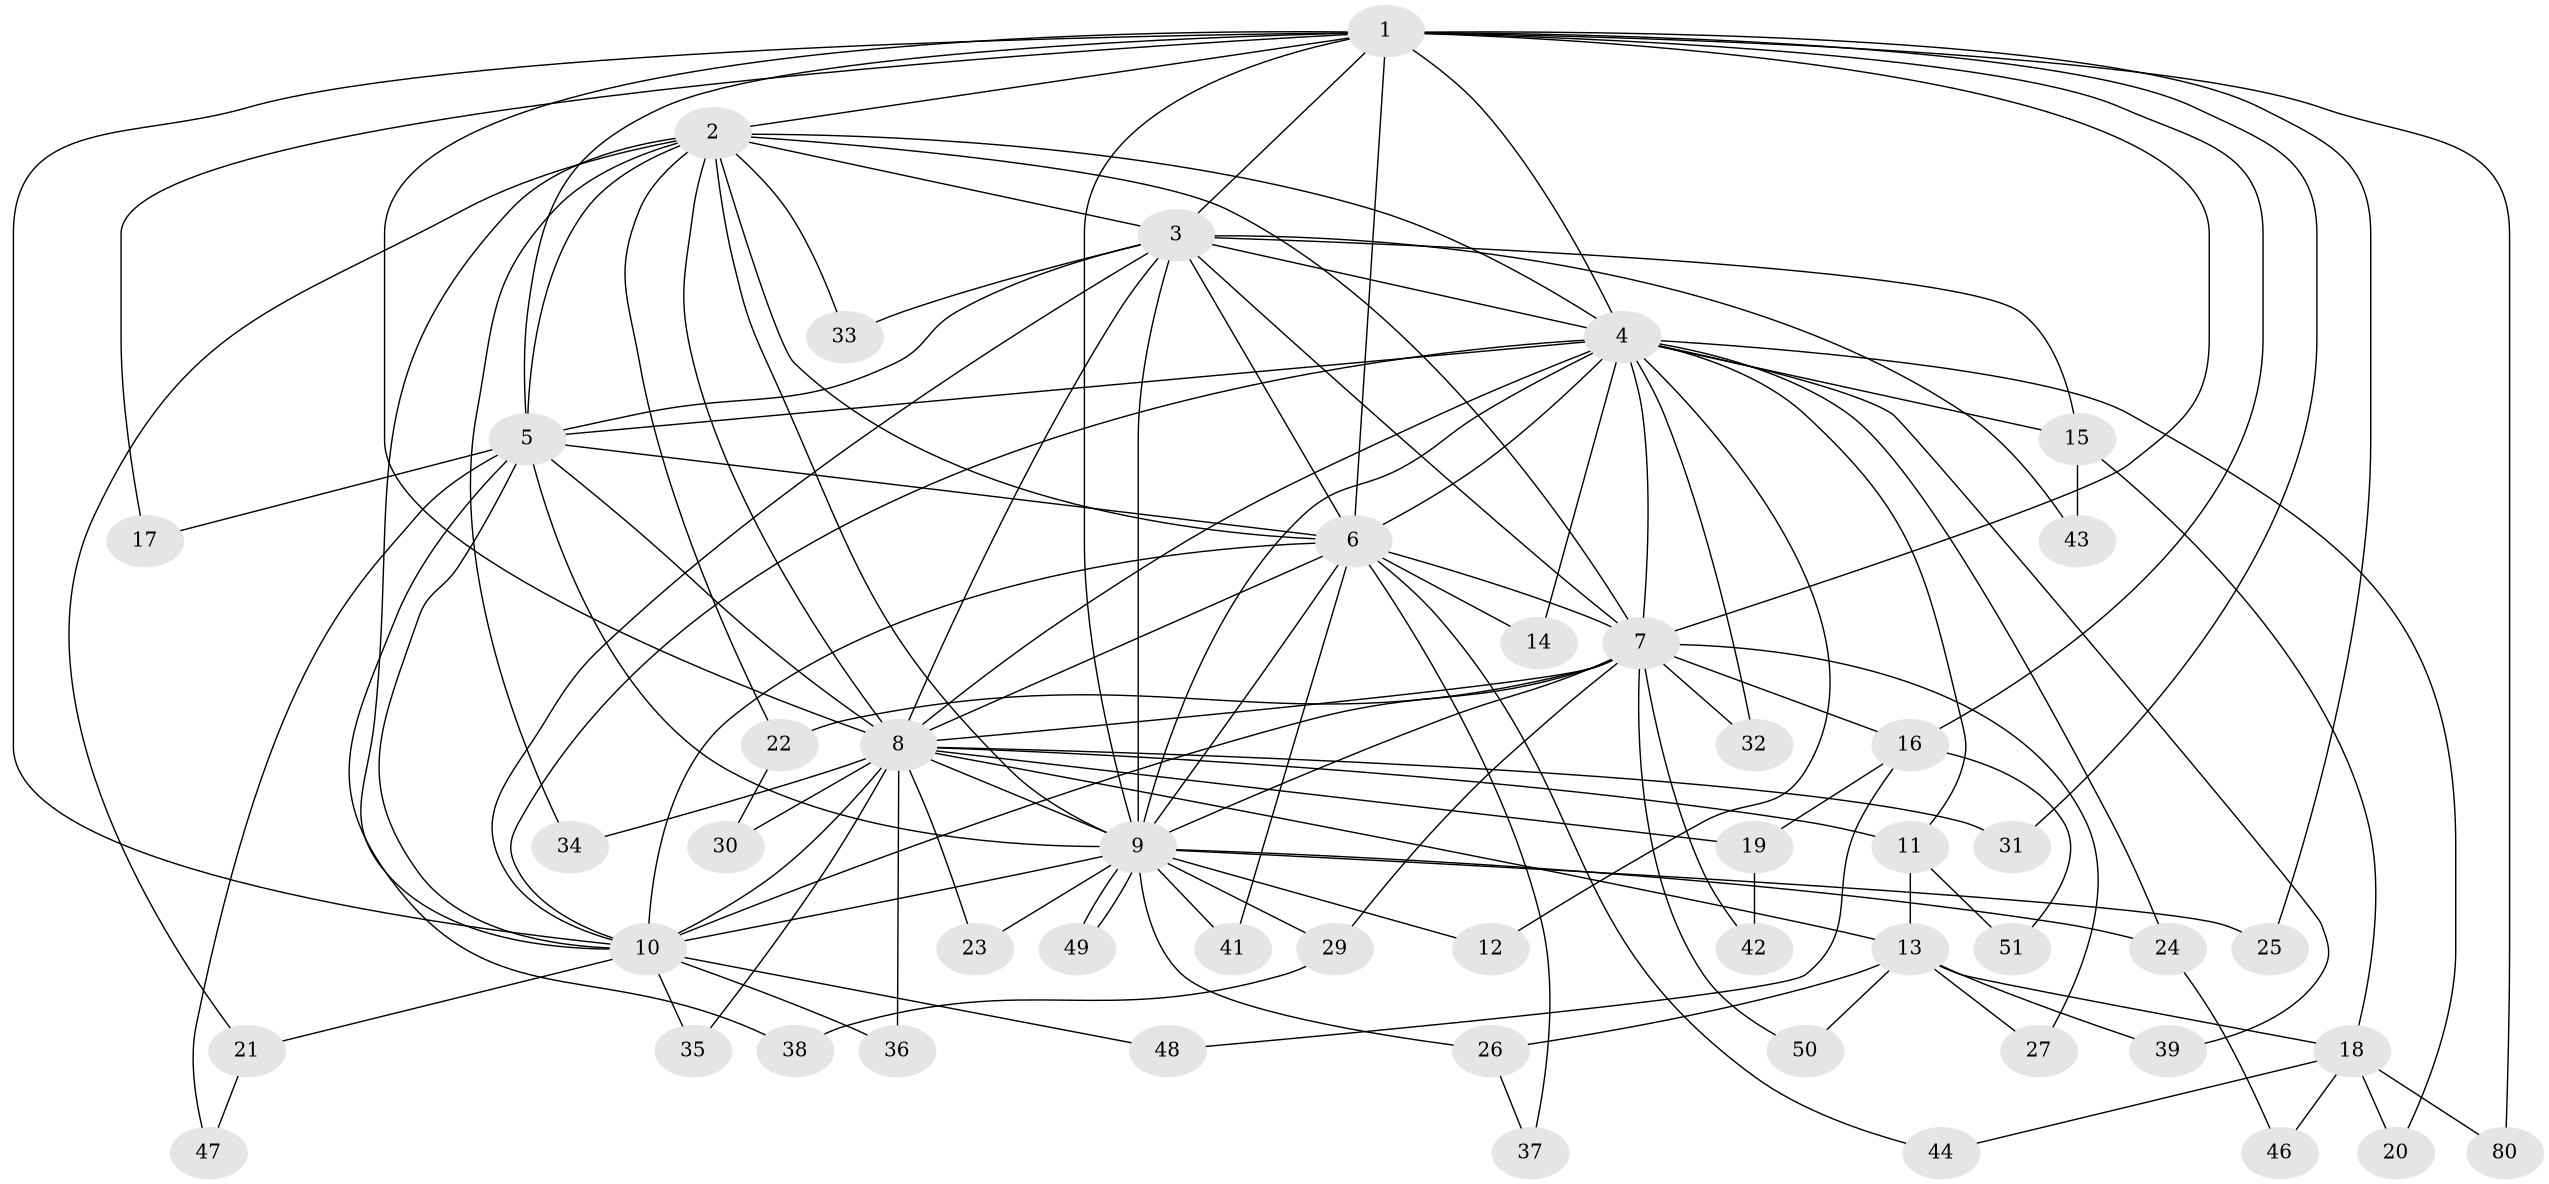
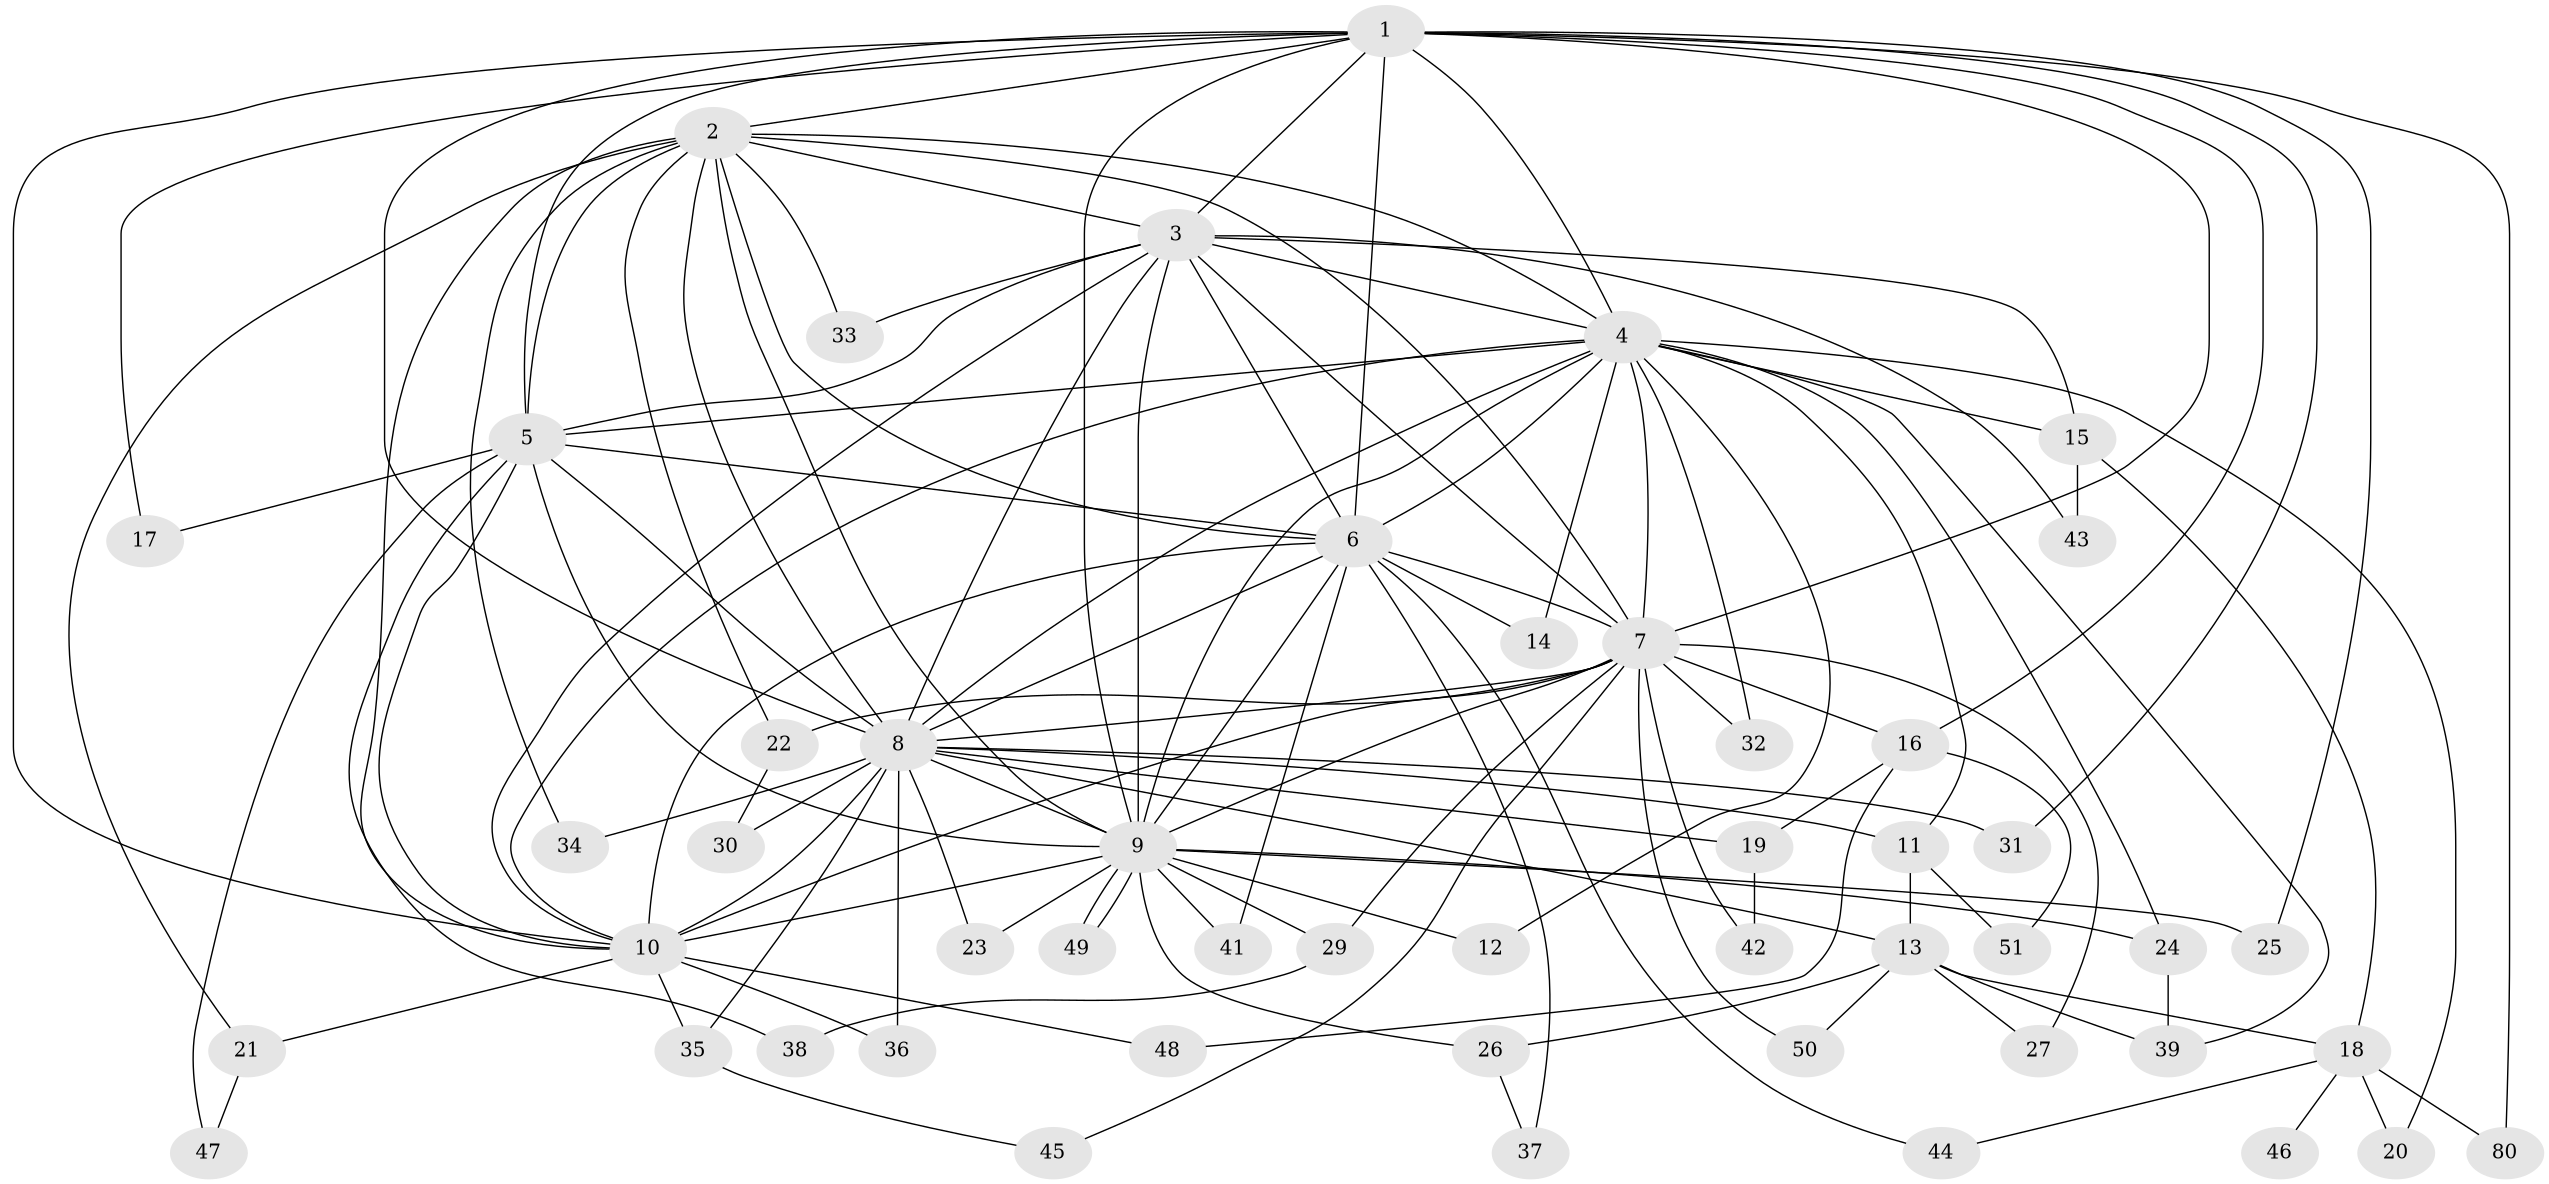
(2231, 1048) -> (2168, 1000)
none -> (1053, 1153)
